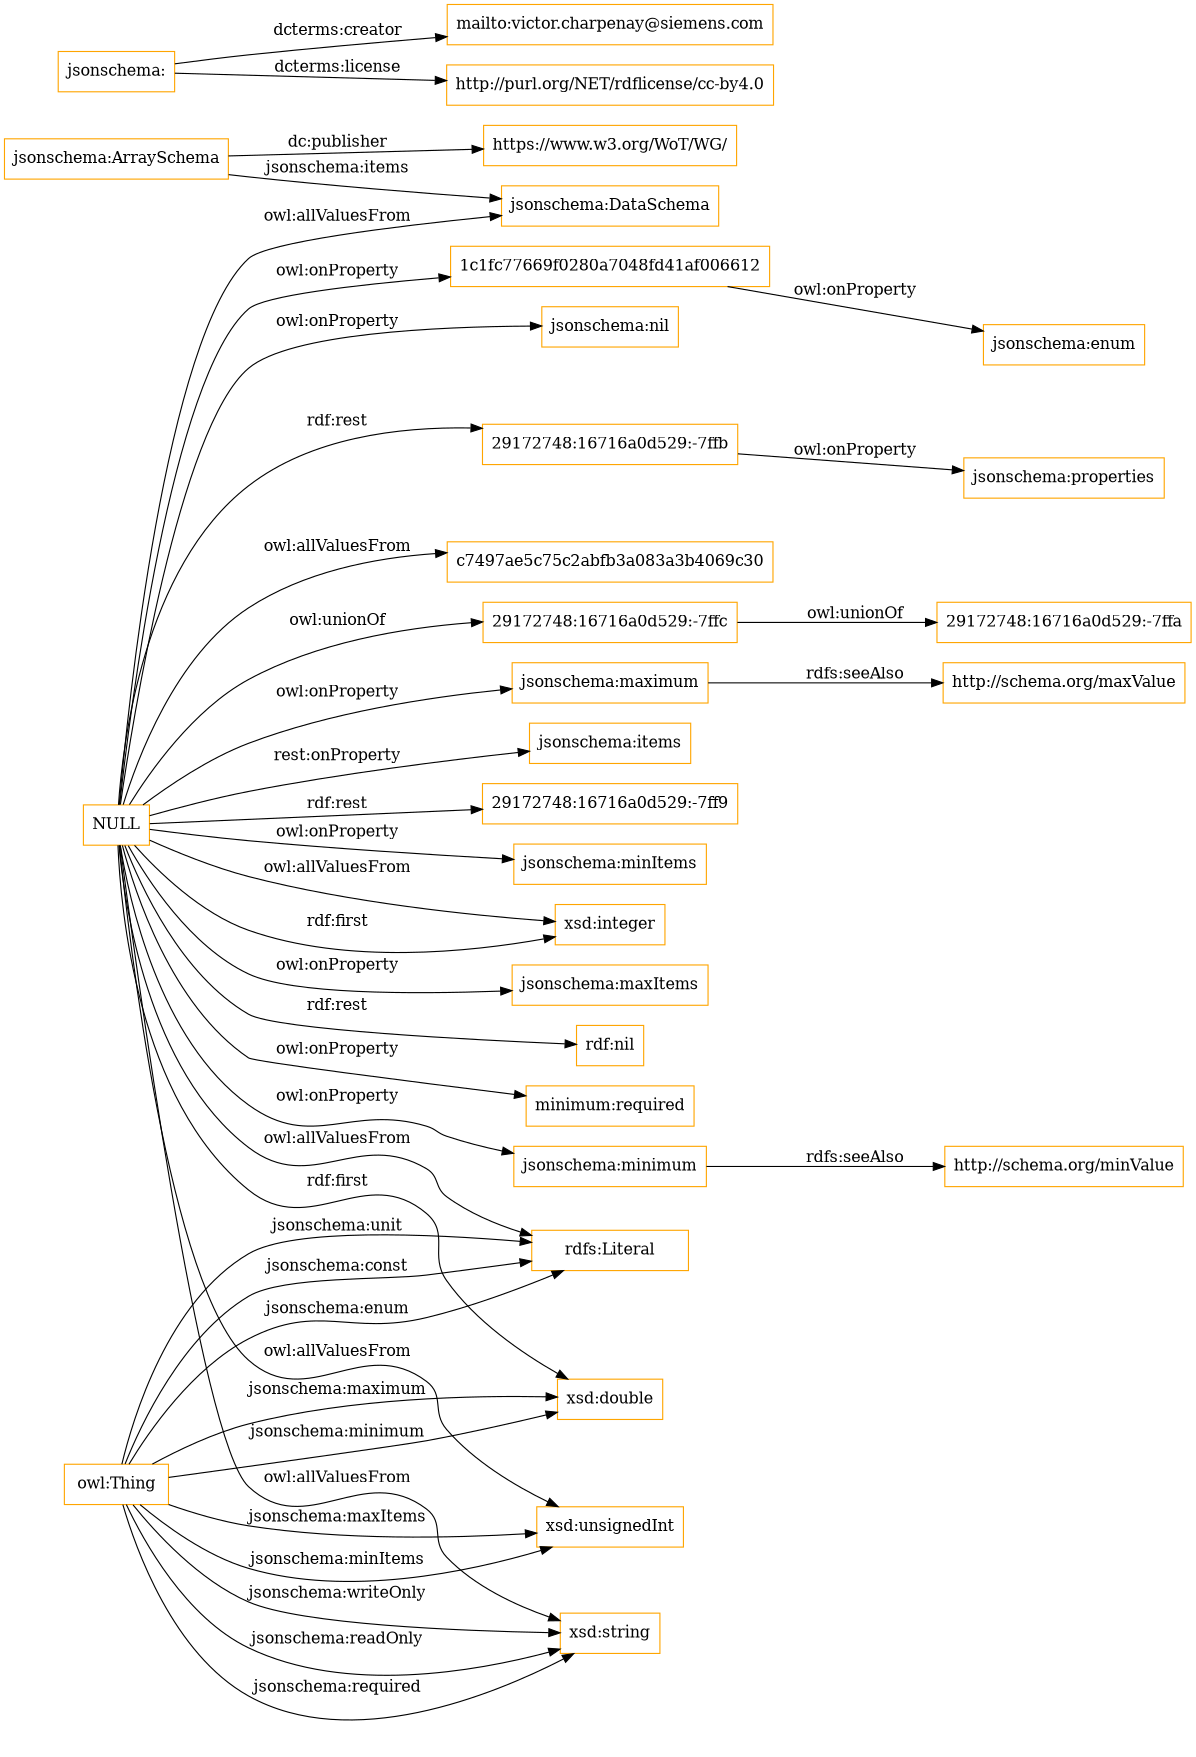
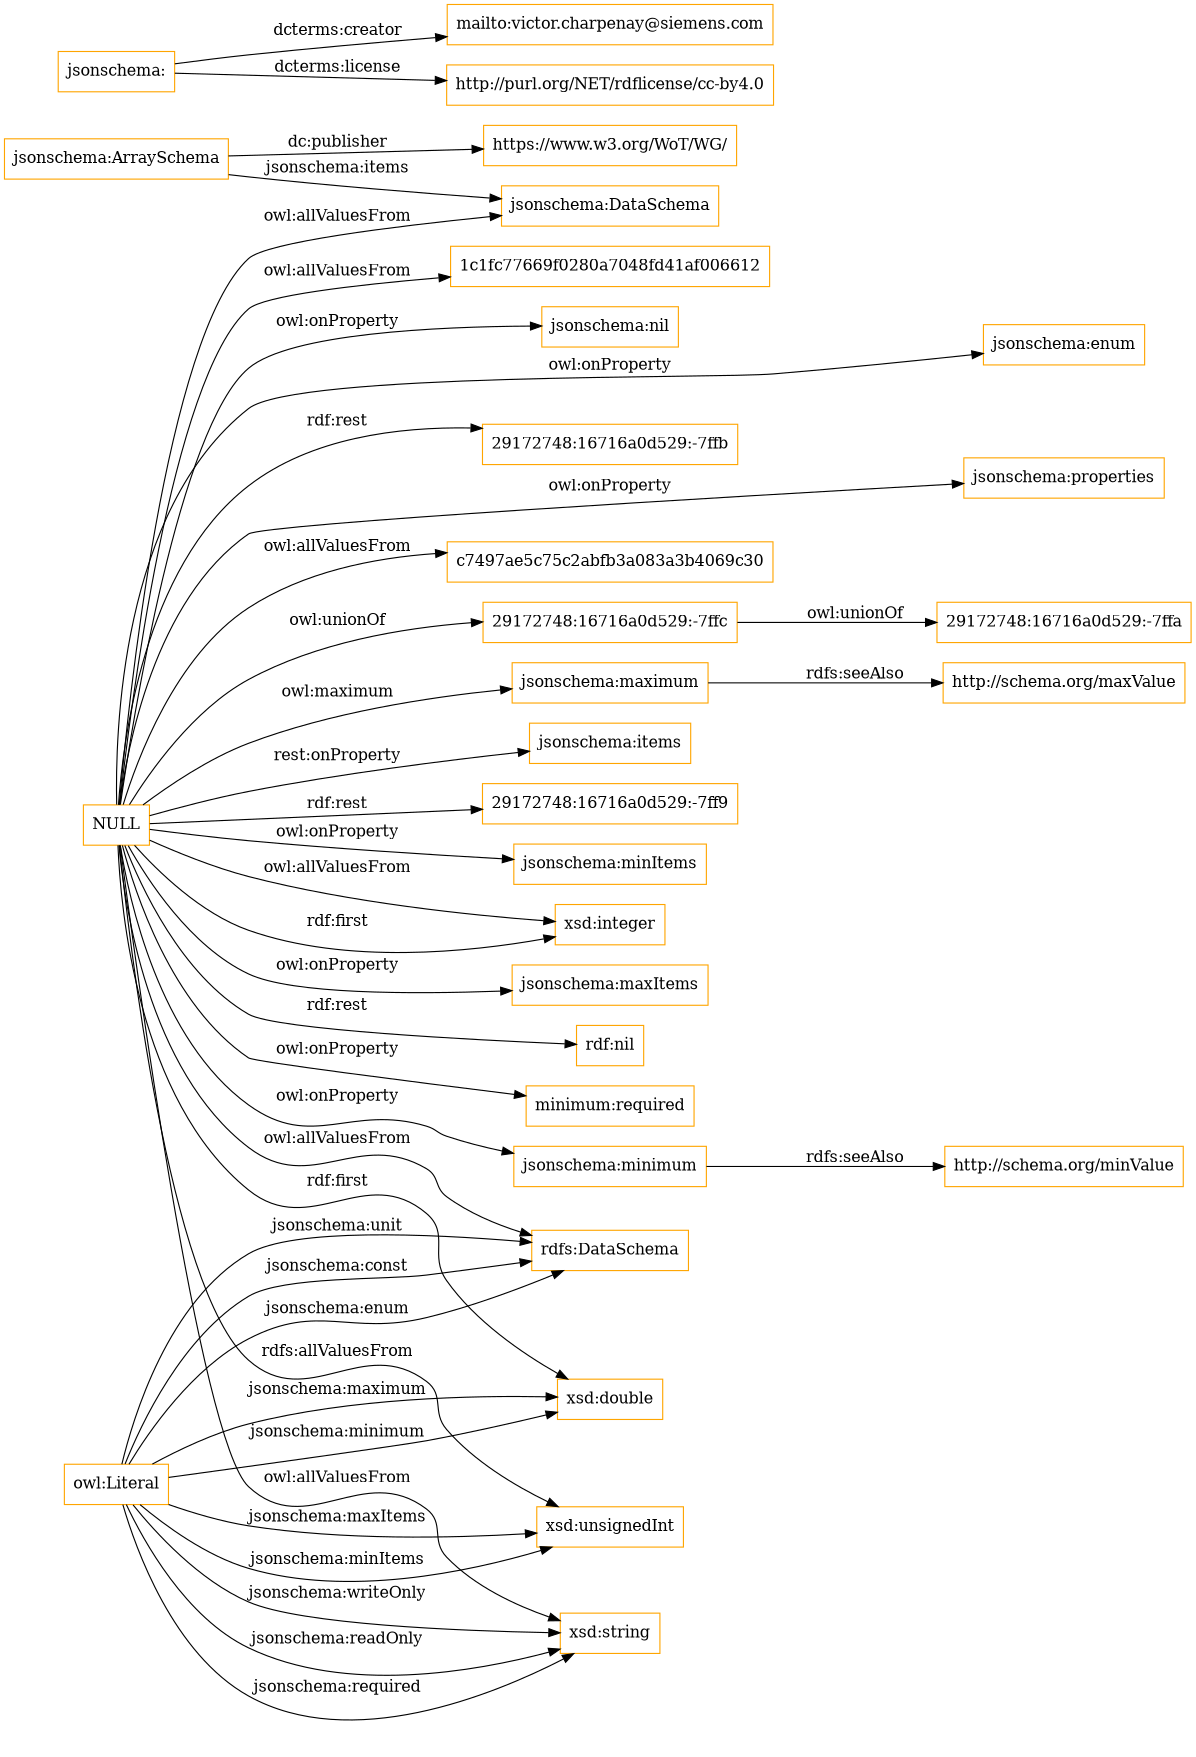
(338, 271) -> (338, 271)
(850, 308) -> (394, 385)
(845, 462) -> (447, 515)
(338, 692) -> (338, 692)
(610, 1250) -> (610, 1250)
(338, 1352) -> (338, 1352)
(116, 1484) -> (116, 1484)
